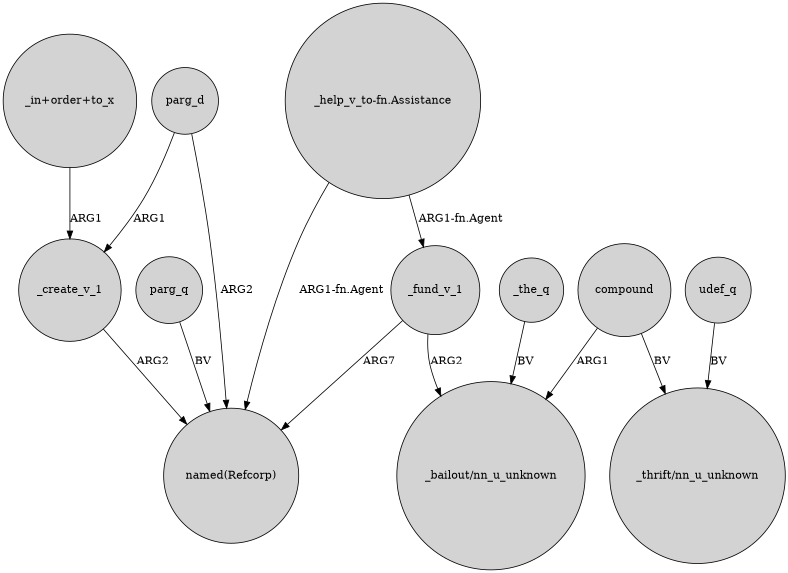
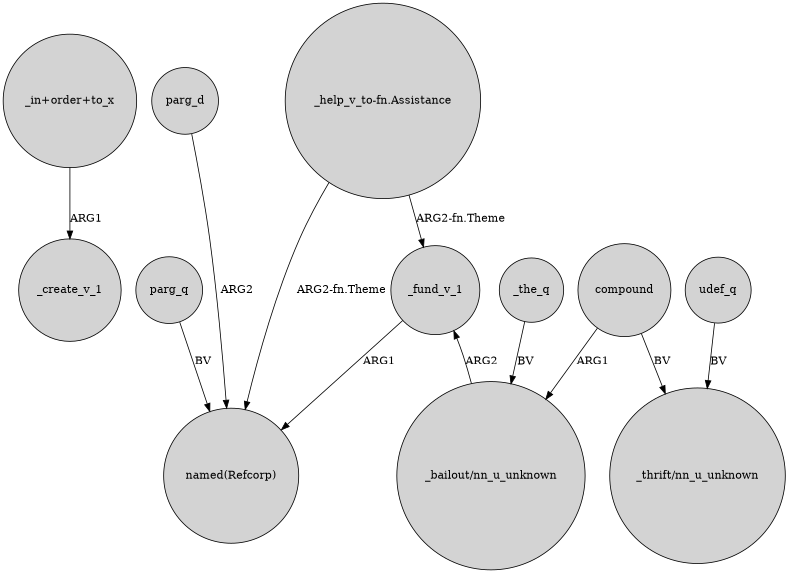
(147, 192) -> none
(461, 219) -> (461, 219)
(342, 290) -> (342, 290)
(379, 361) -> (379, 361)
(429, 362) -> (465, 361)
(142, 374) -> none
